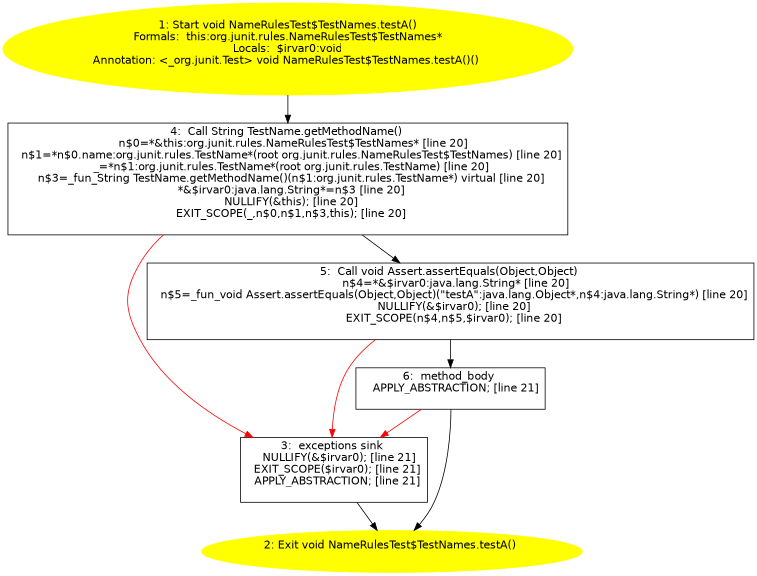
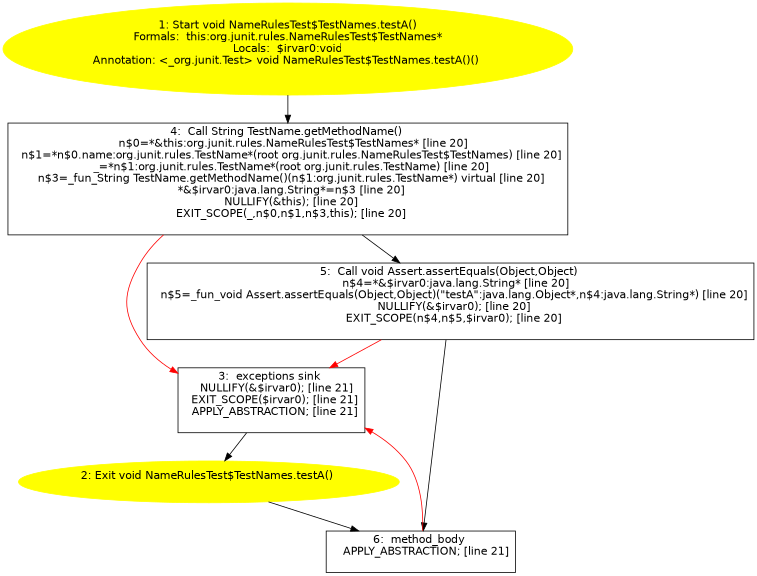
(445, 470) -> (310, 515)
